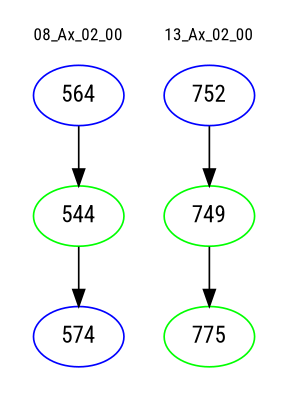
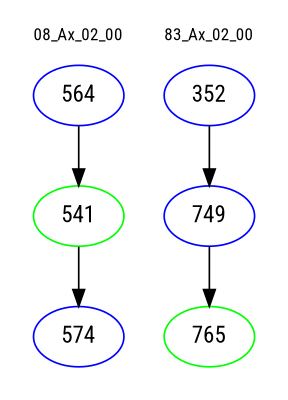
(209, 36) -> (209, 36)
(209, 95) -> (209, 95)
(79, 216) -> (79, 216)
(209, 216) -> (209, 216)
(209, 337) -> (209, 337)
